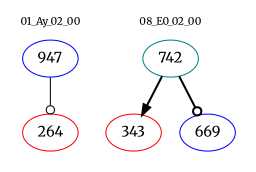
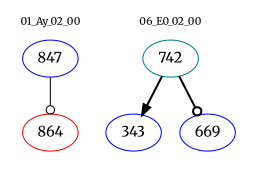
(171, 22) -> (171, 22)
(50, 59) -> (50, 59)
(50, 133) -> (50, 133)
(134, 133) -> (134, 133)
